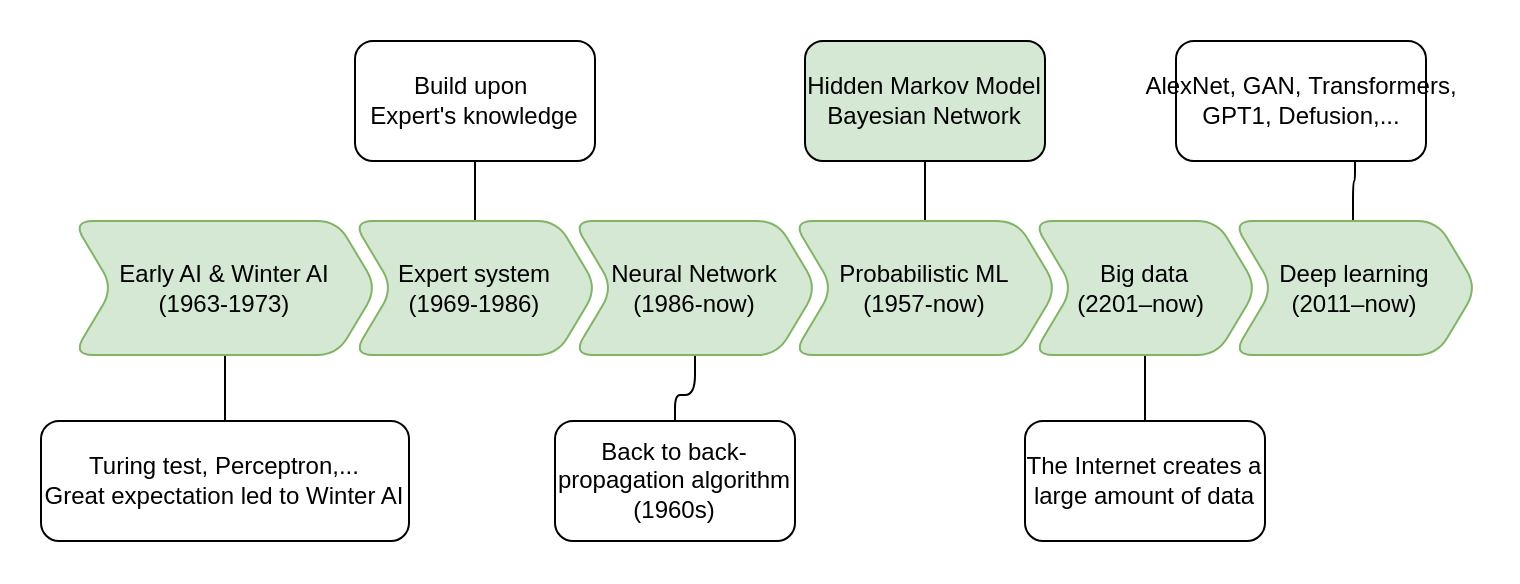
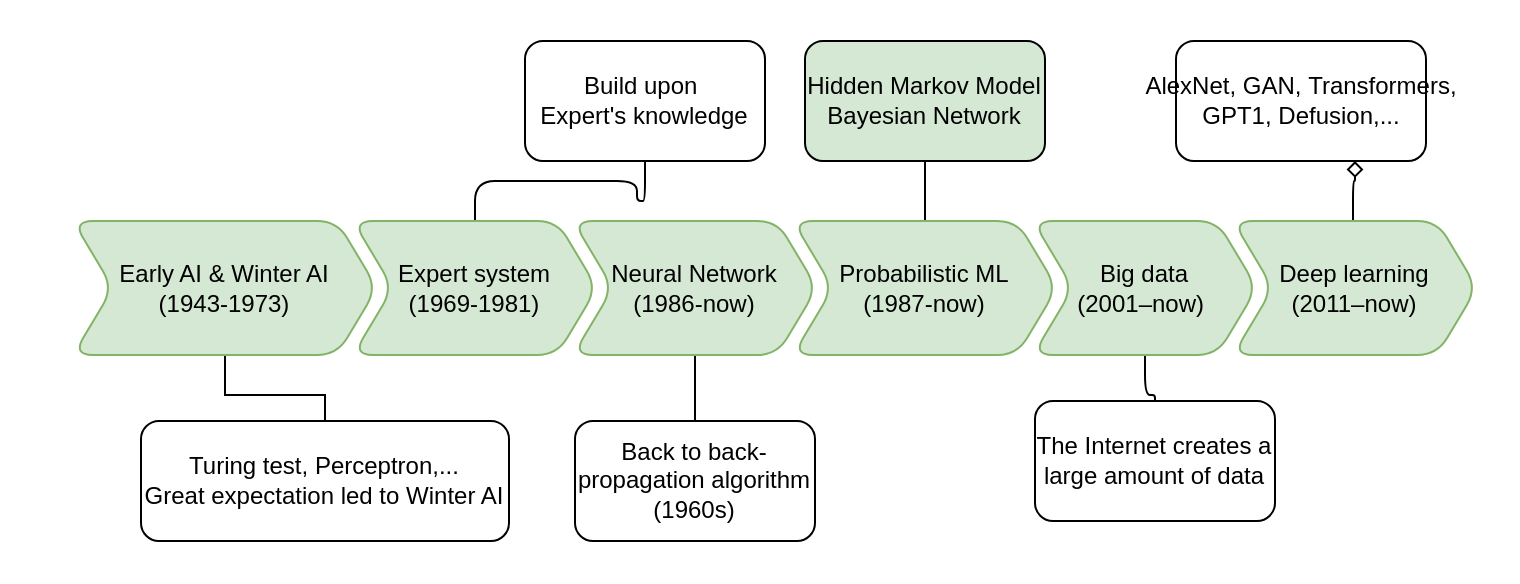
(475, 101) -> (645, 101)
(1355, 175) -> (1355, 181)
(225, 289) -> (225, 289)
(475, 289) -> (475, 289)
(925, 289) -> (925, 289)
(1145, 289) -> (1145, 289)
(225, 481) -> (325, 481)
(675, 481) -> (695, 481)
(1145, 481) -> (1155, 461)
